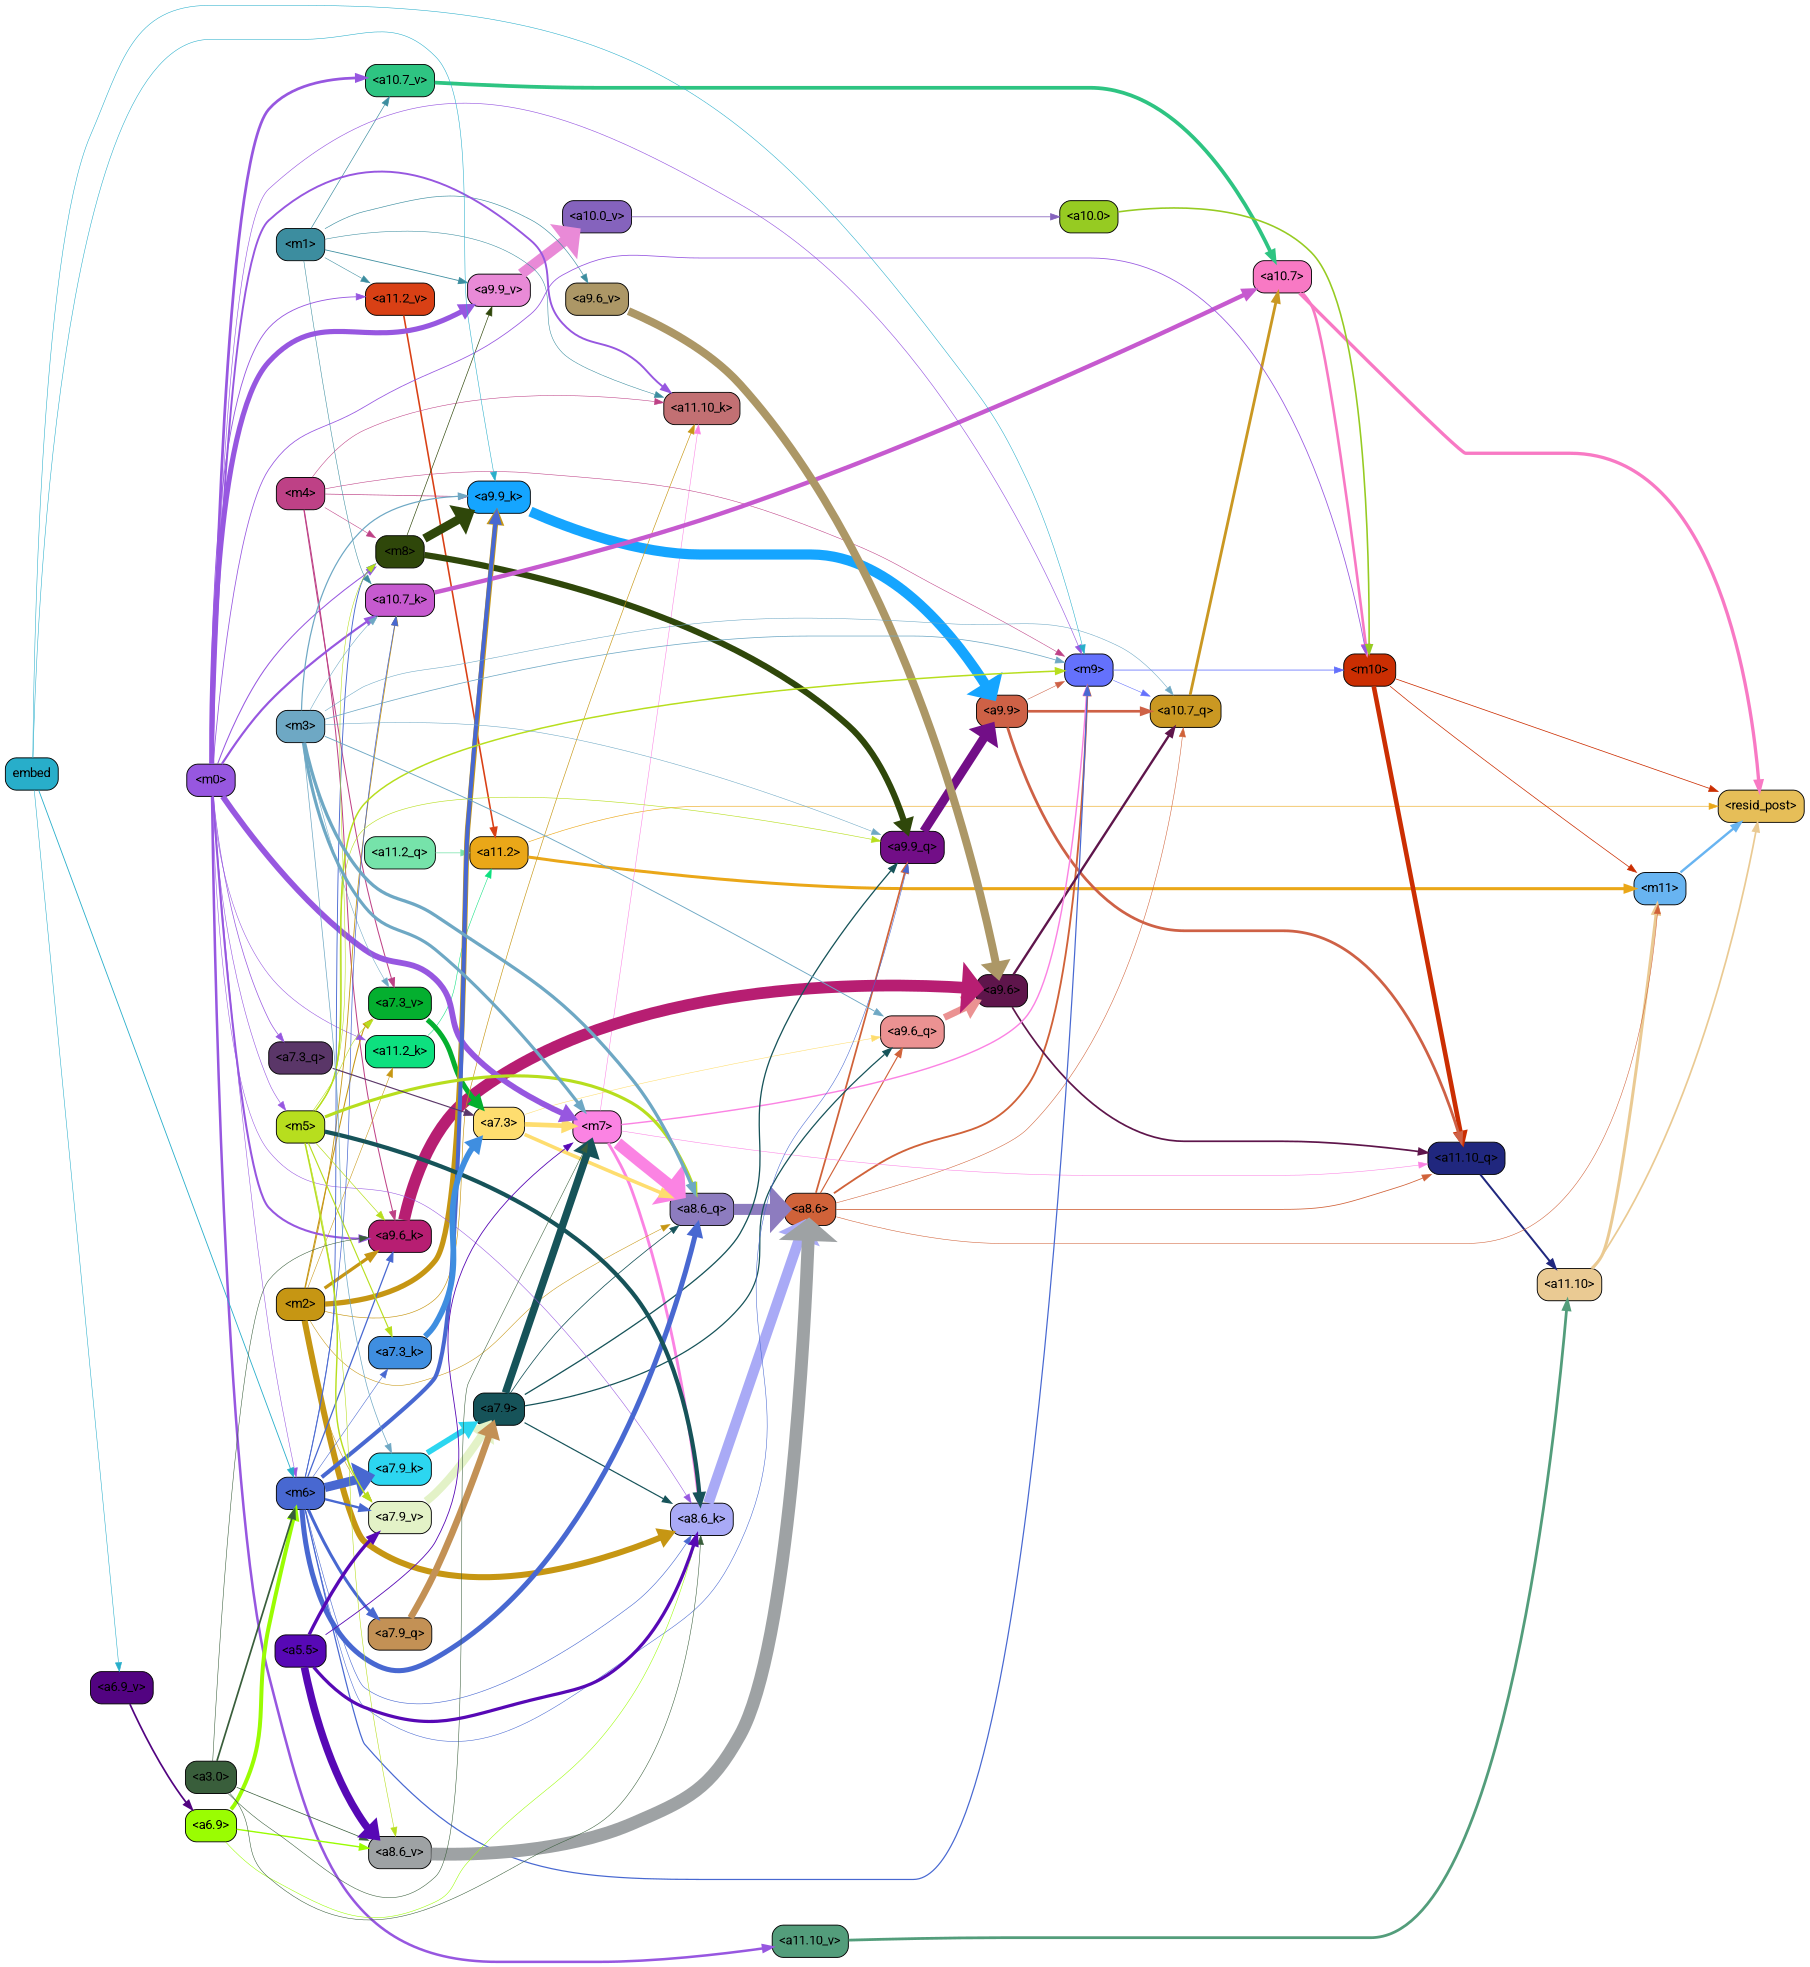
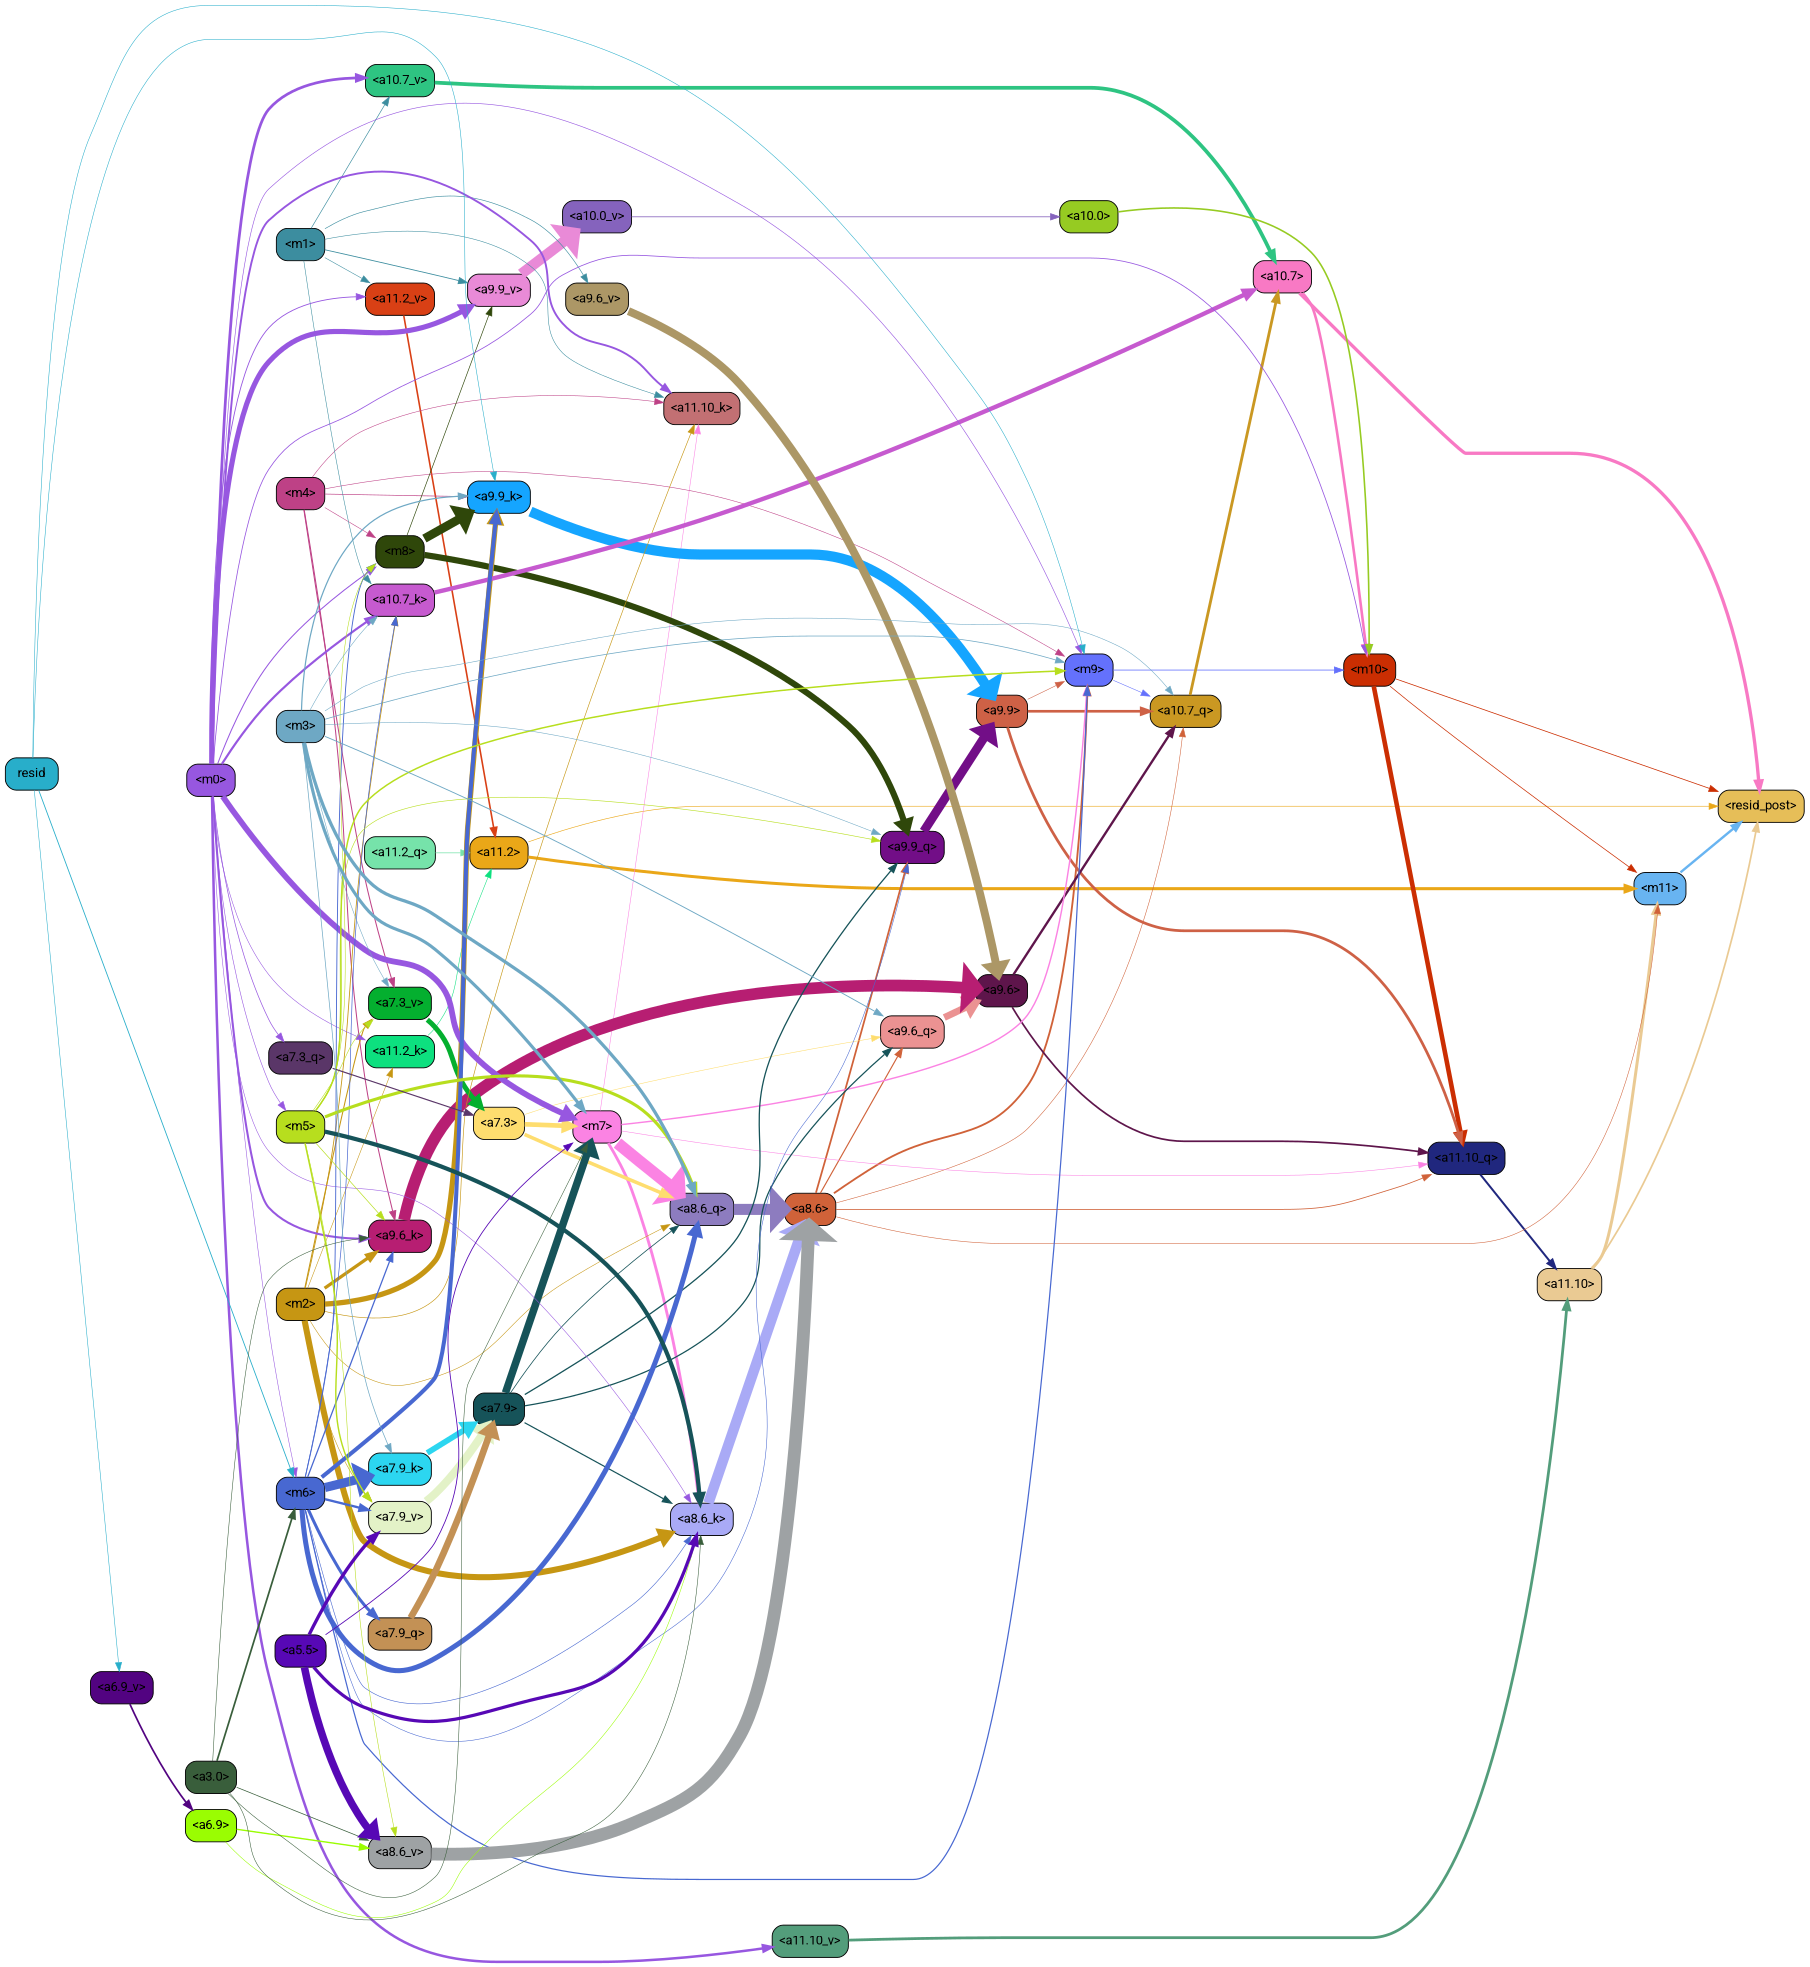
(32, 774) -> (32, 774)
(400, 1353) -> none
(263, 1673) -> none
